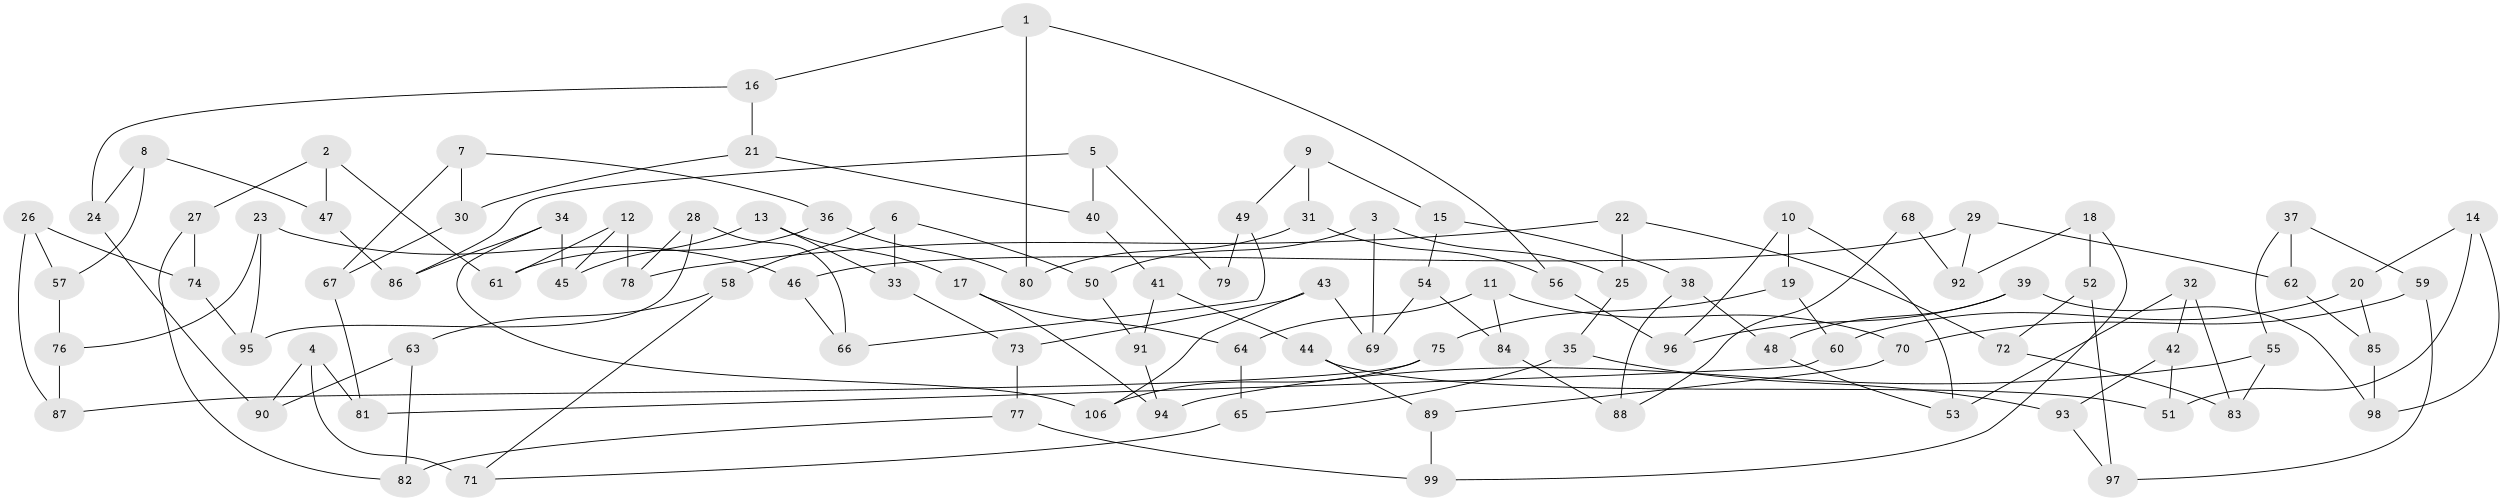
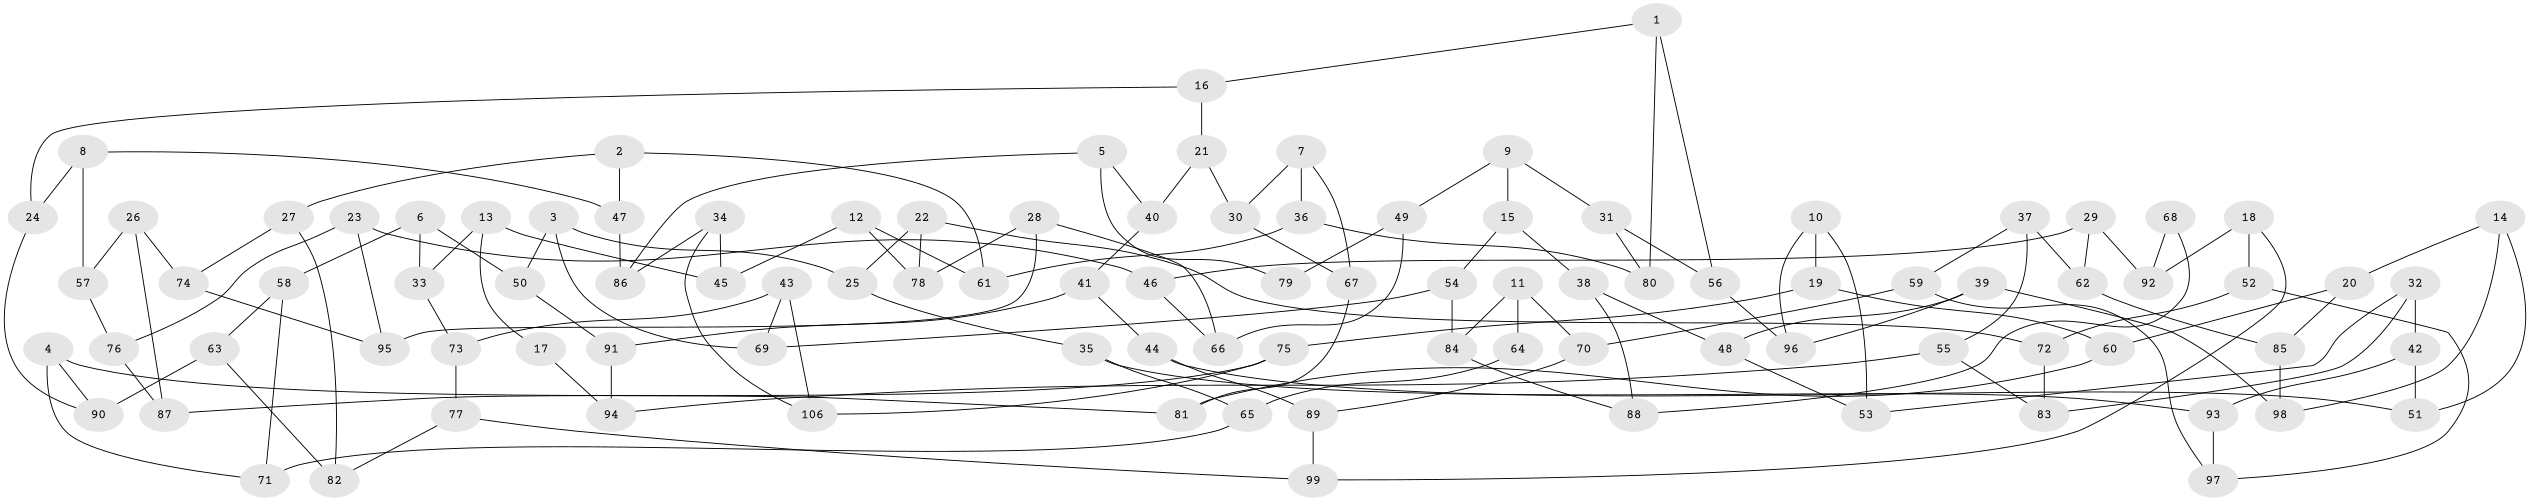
(1062, 316) -> none
